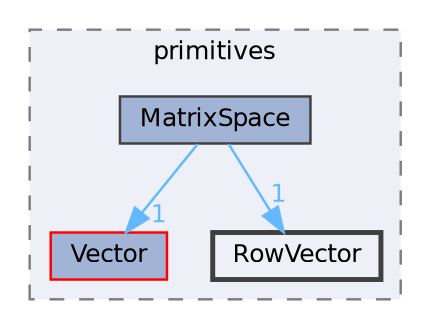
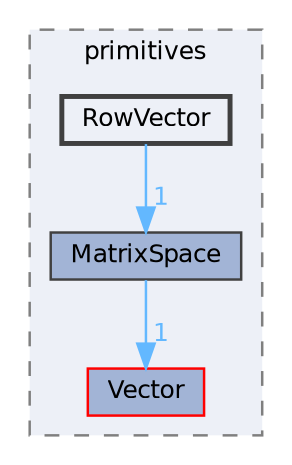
(250, 178) -> (146, 176)
